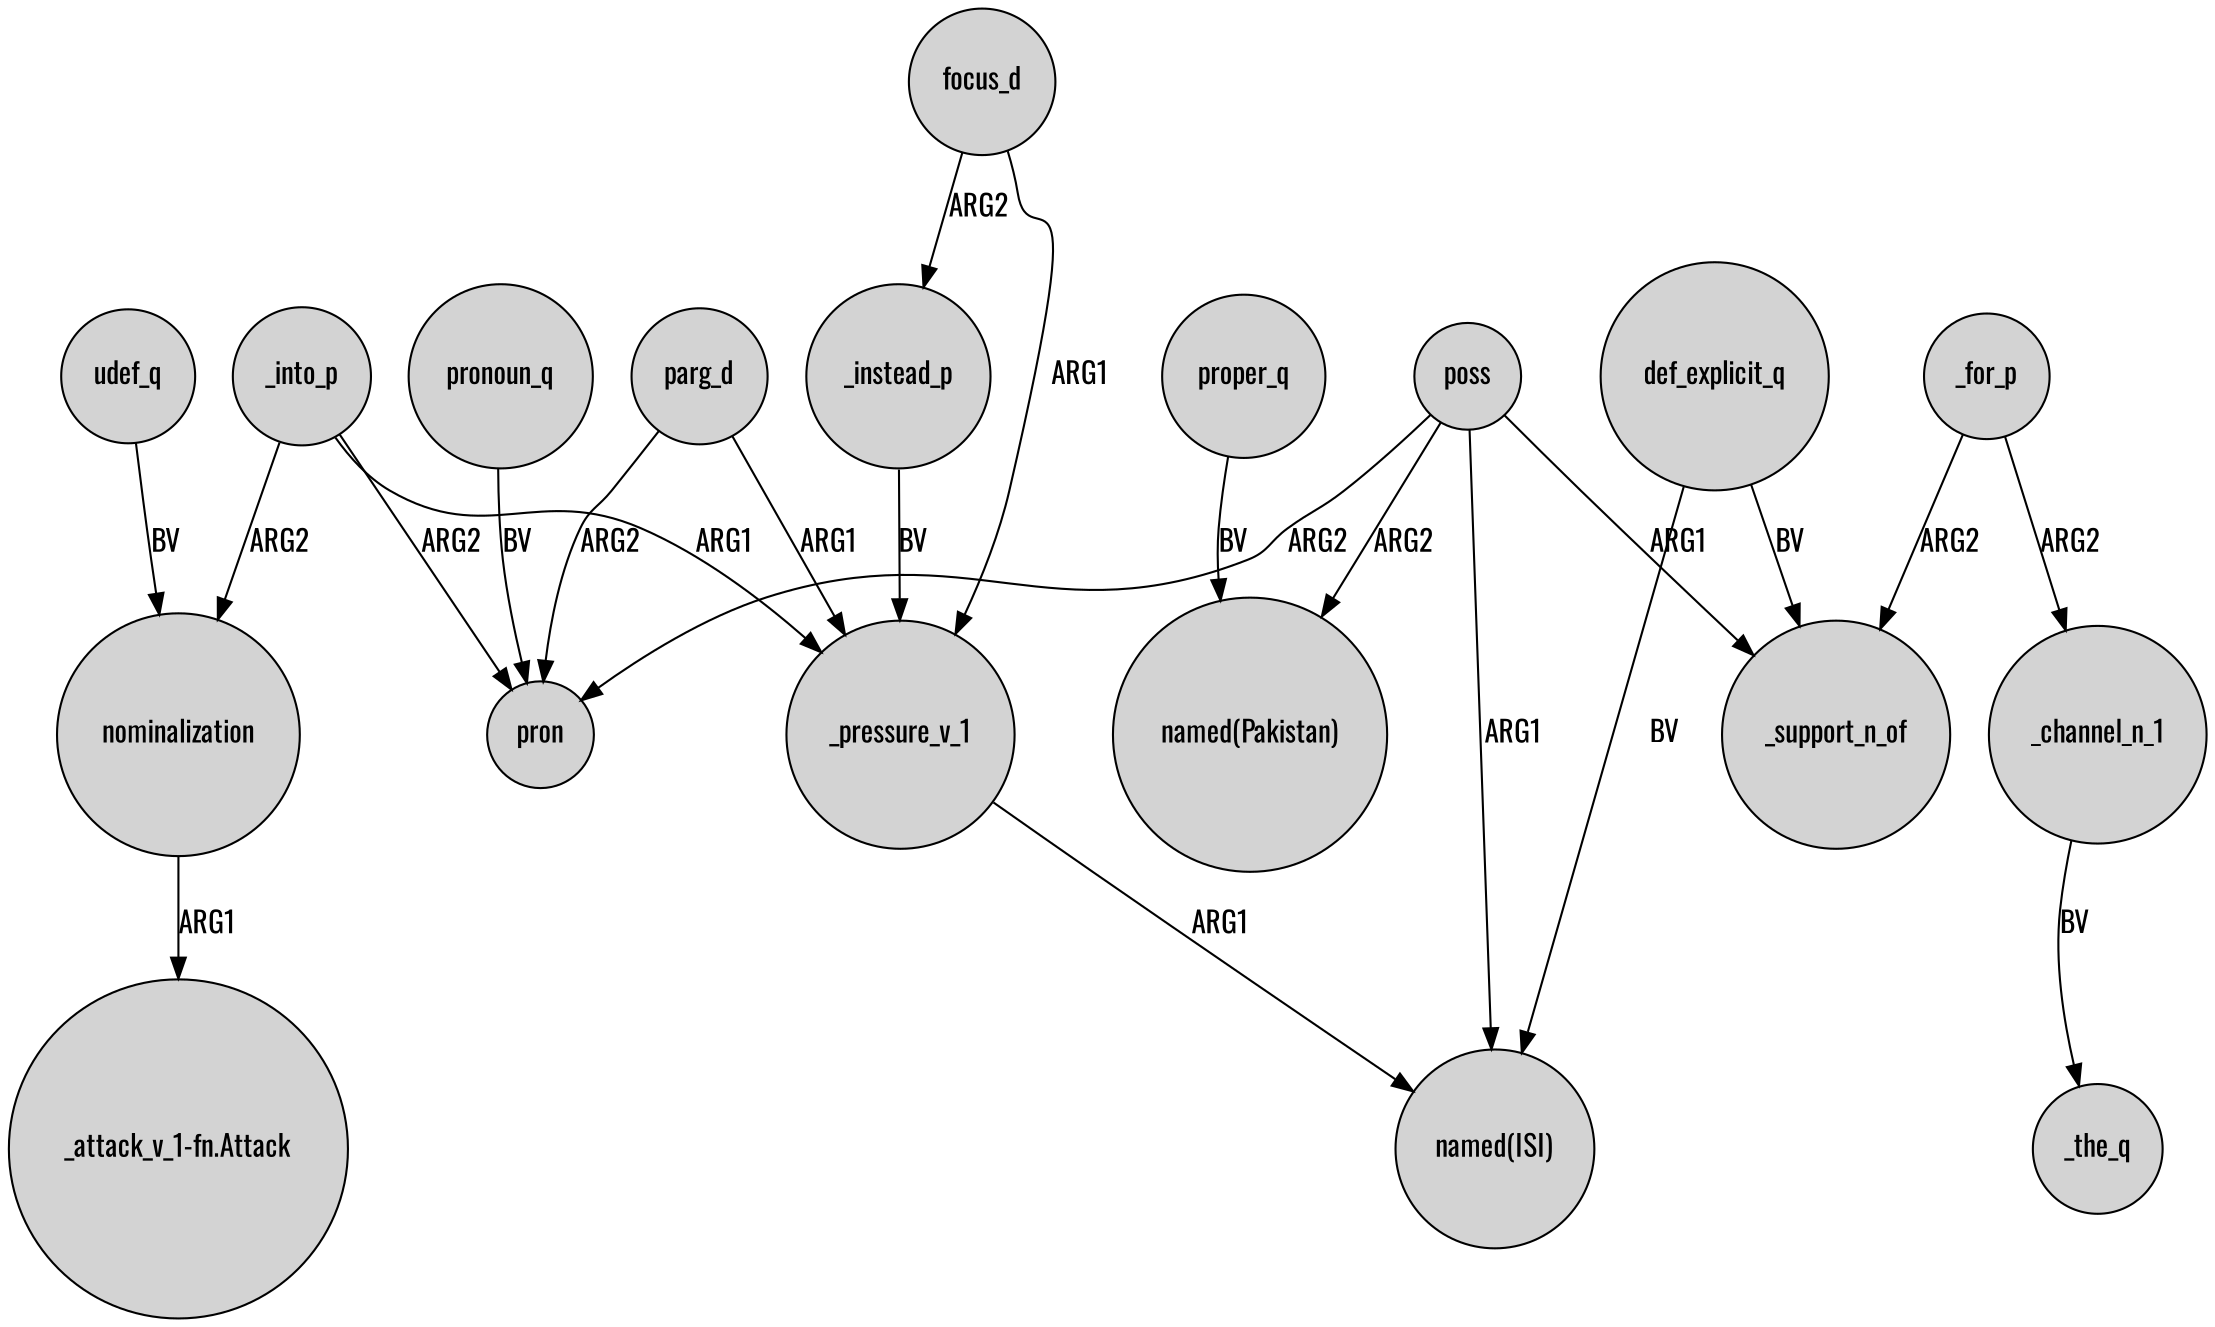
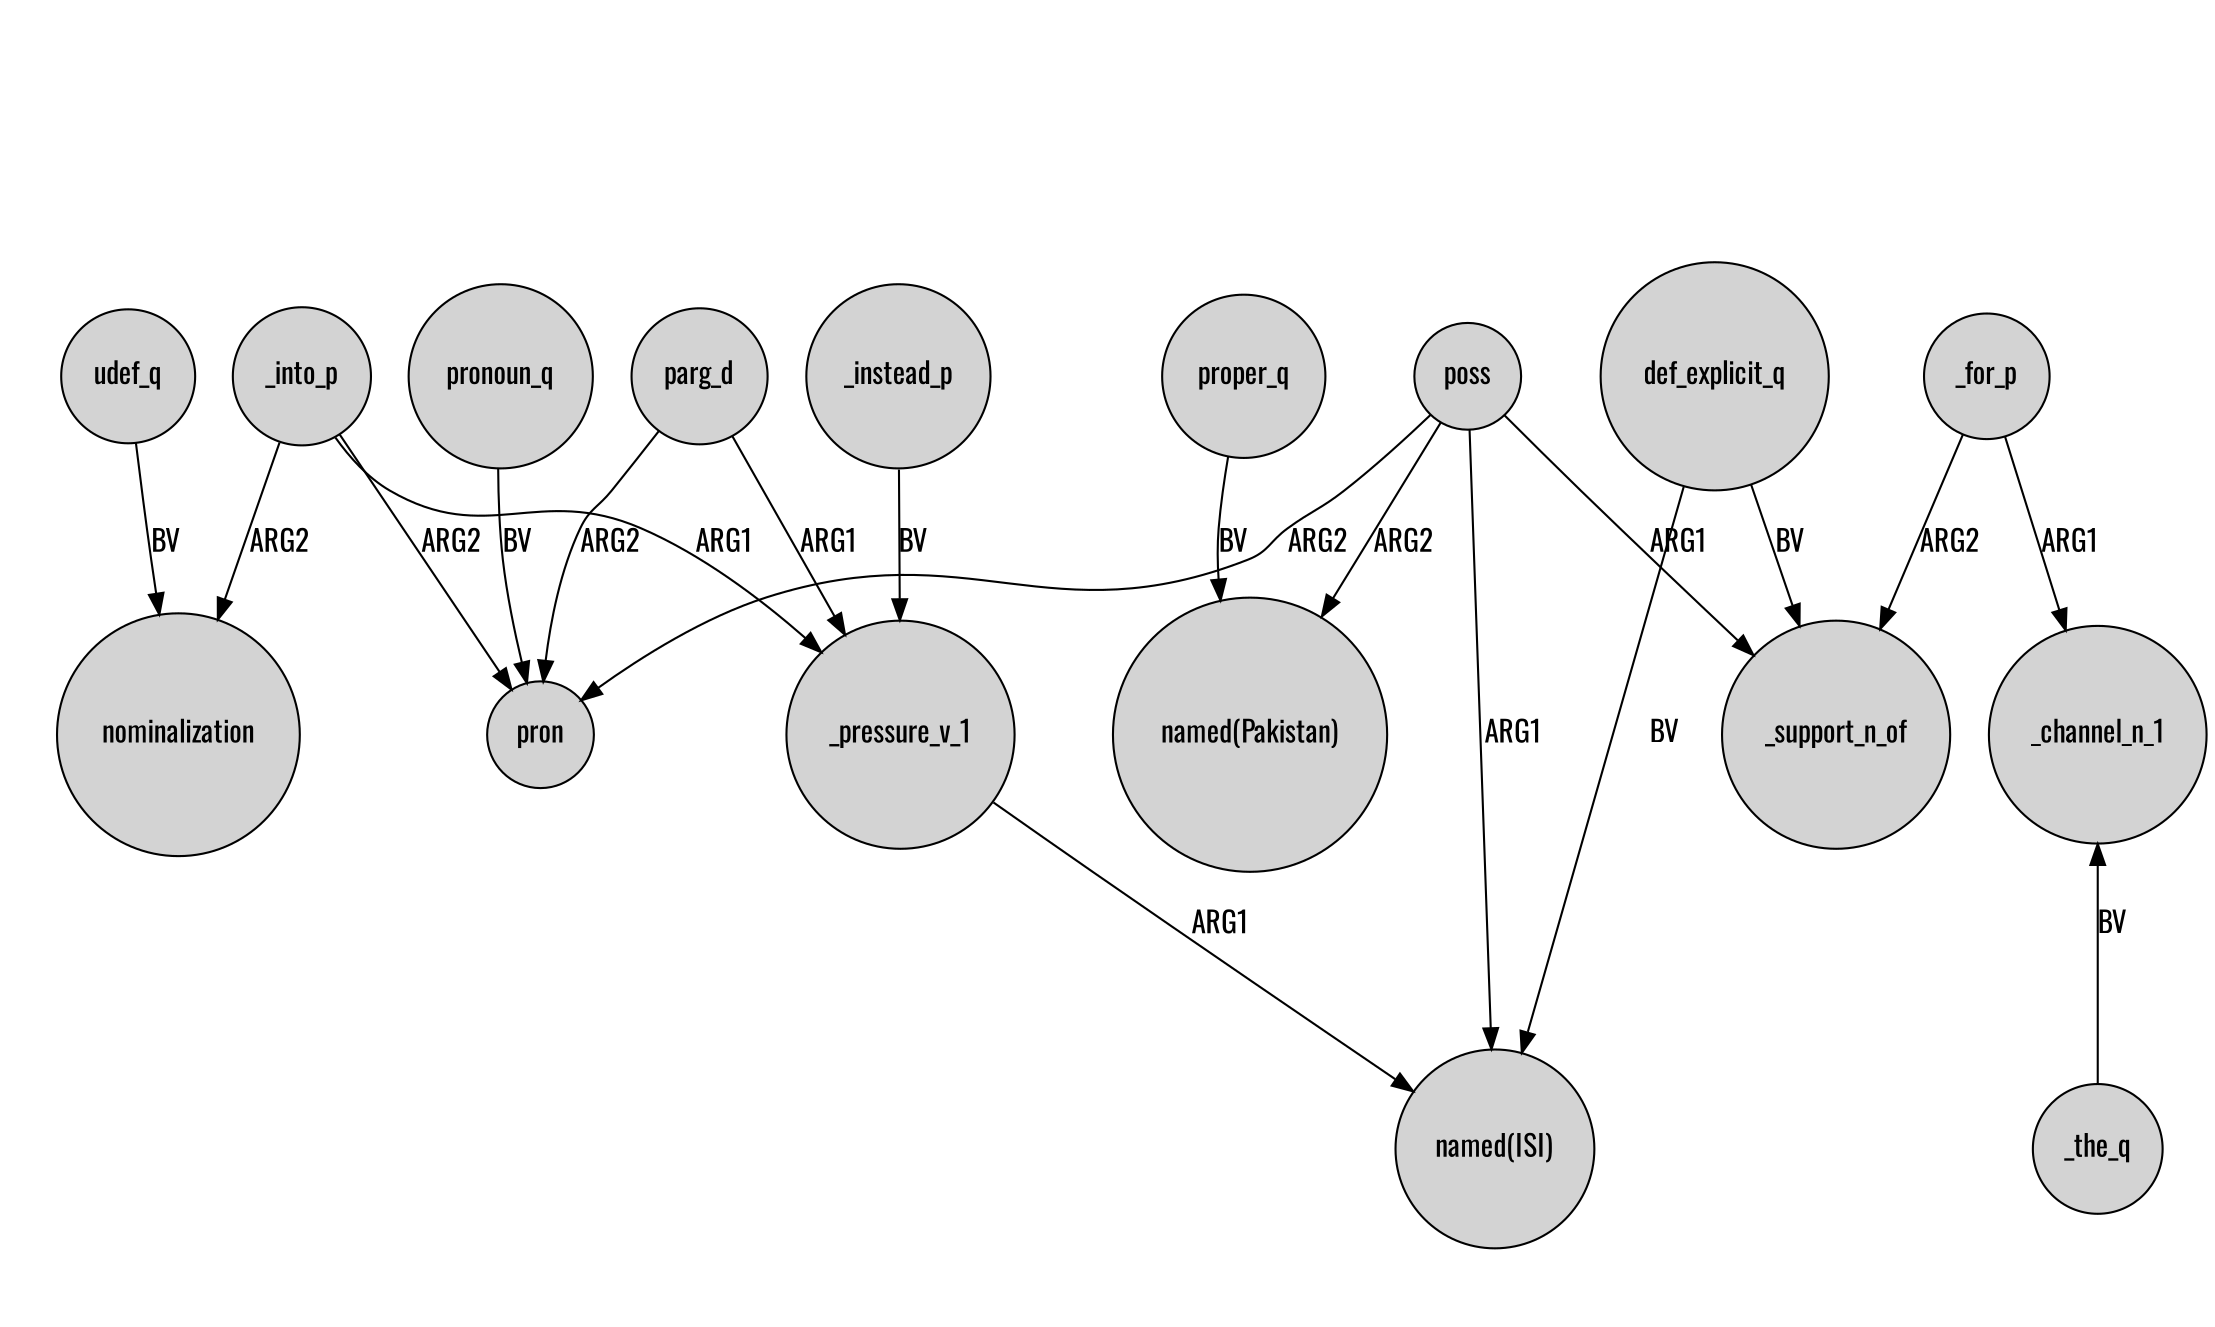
(982, 82) -> none
(2071, 544) -> (2071, 544)
(2059, 953) -> (2098, 974)
(178, 1149) -> none
